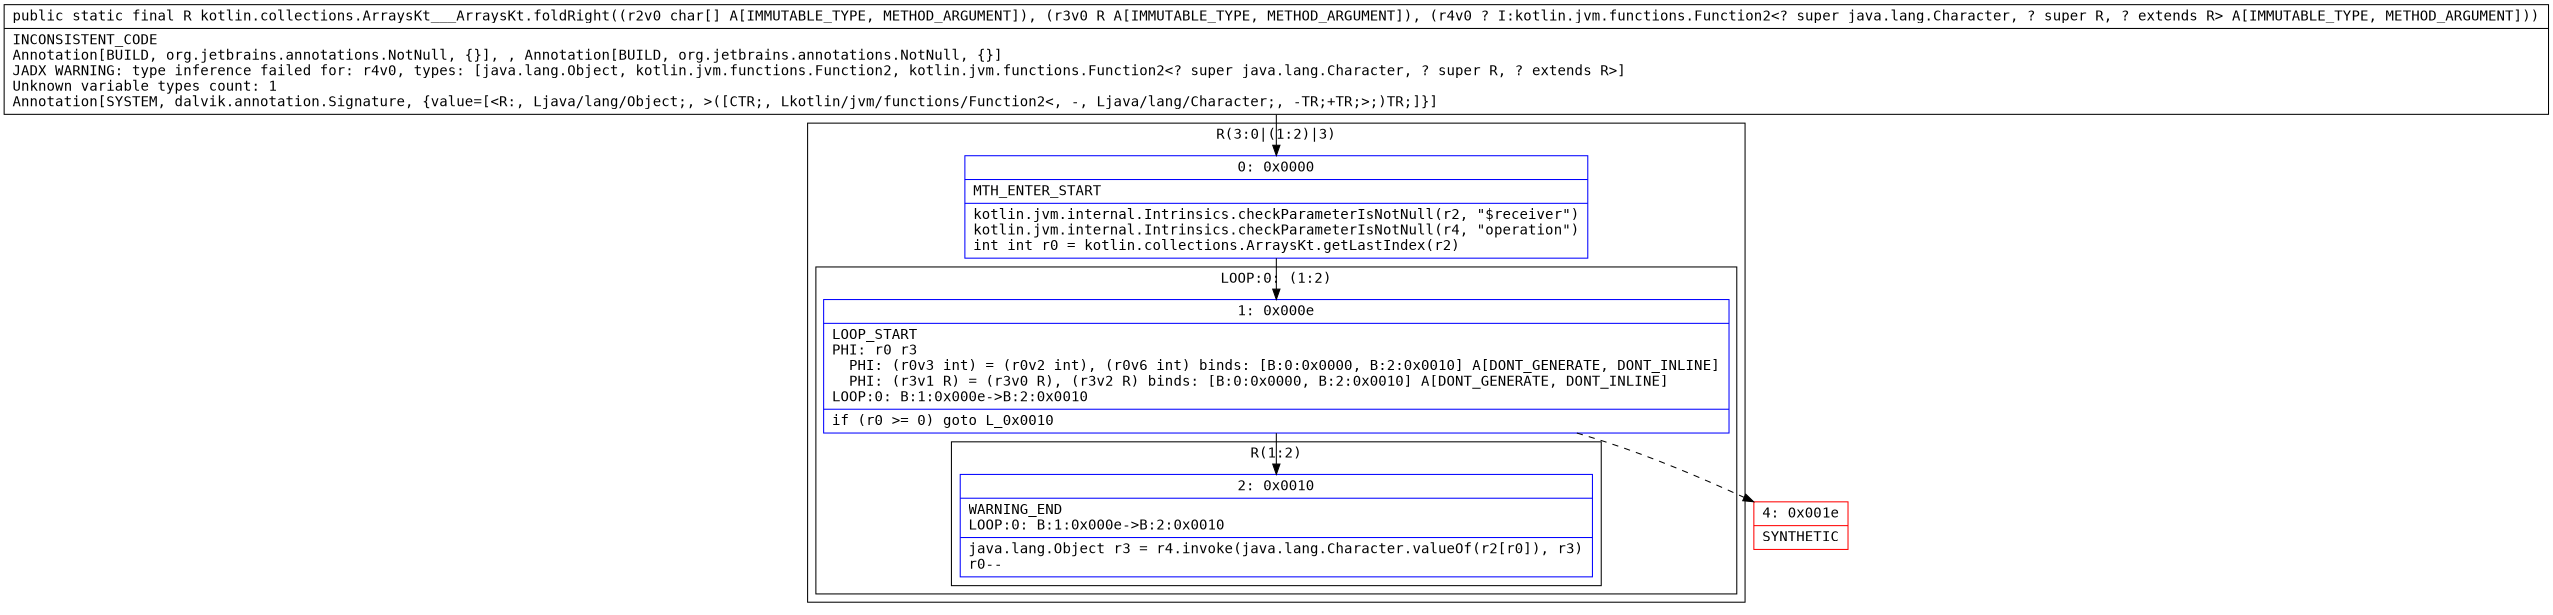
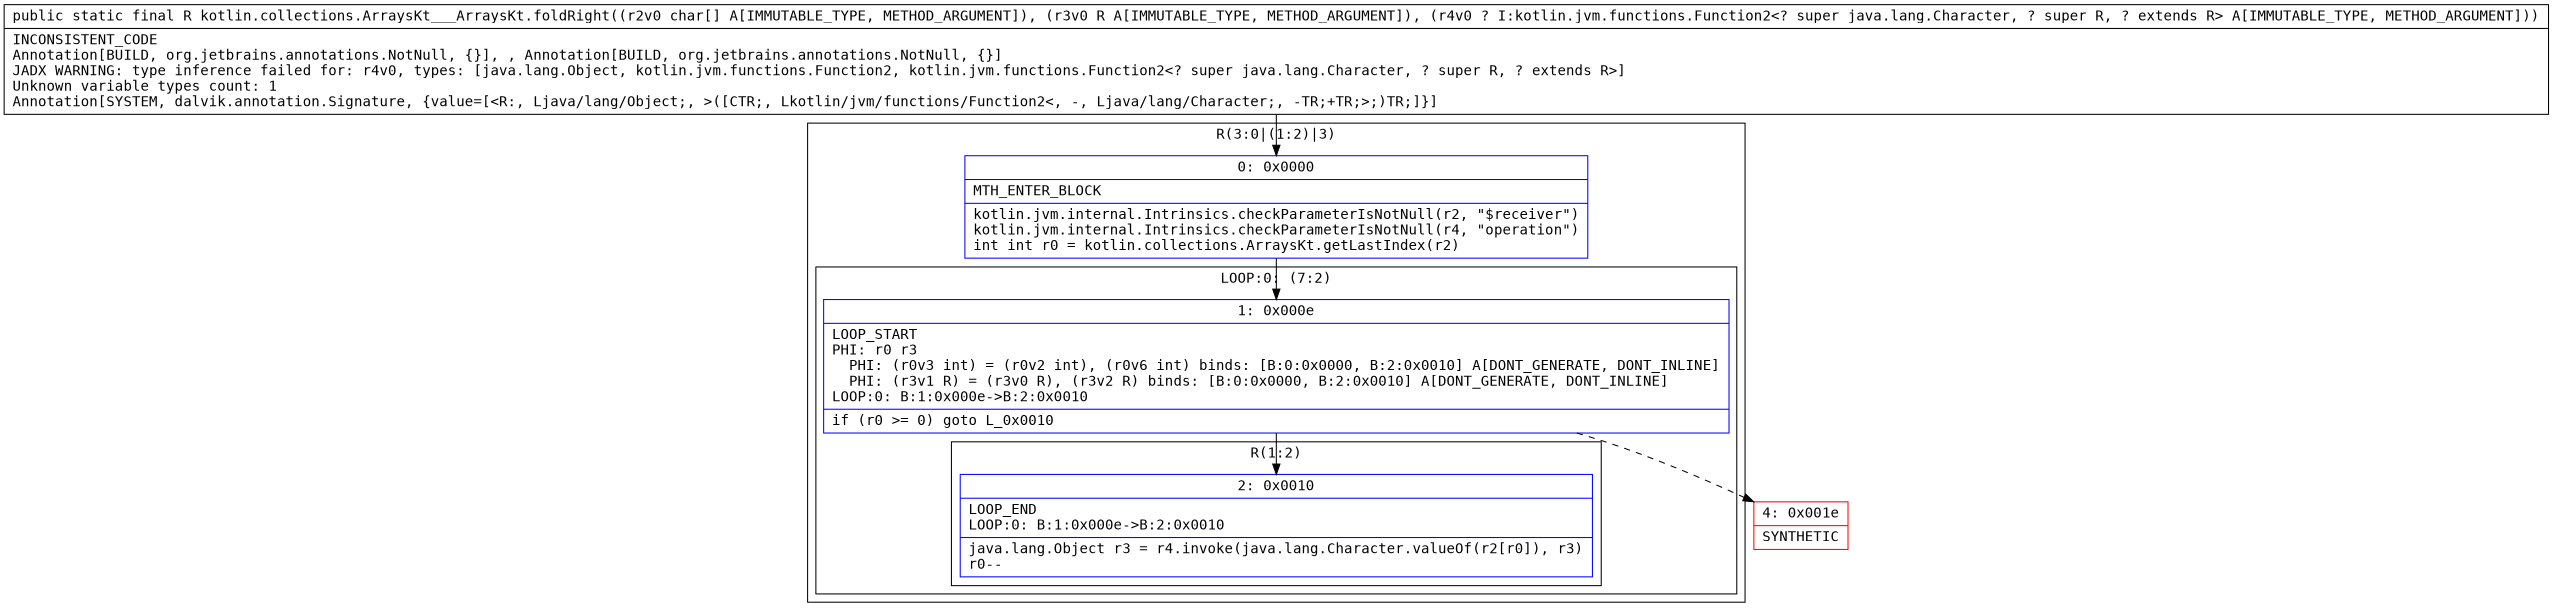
(1037, 191) -> (1037, 191)
(1276, 279) -> (1276, 279)
(1016, 510) -> (1003, 510)
